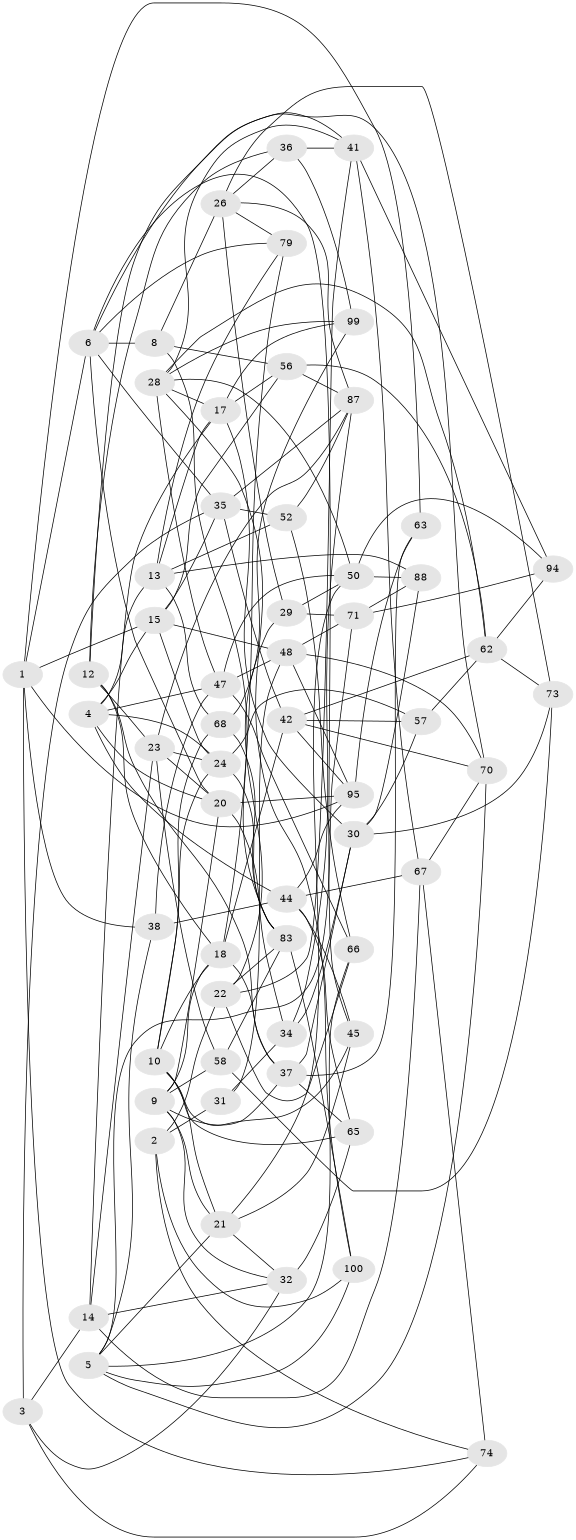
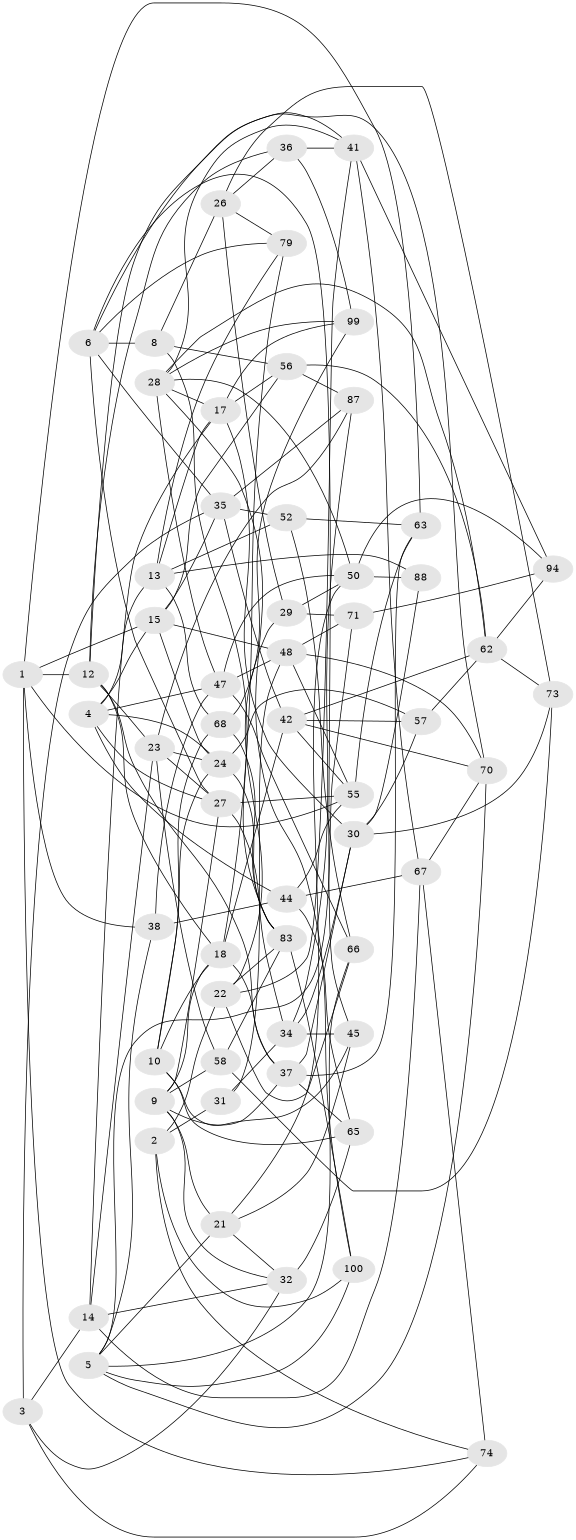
(328, 269) -> none
(324, 464) -> (354, 522)
(56, 509) -> (56, 675)
(383, 600) -> none
(354, 795) -> (354, 795)
(221, 804) -> (221, 804)
(329, 963) -> (321, 1034)
(193, 1141) -> none
